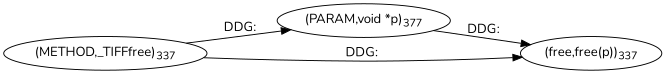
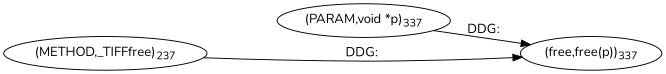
(413, 19) -> (413, 19)
(234, 37) -> none
(166, 52) -> (166, 52)
